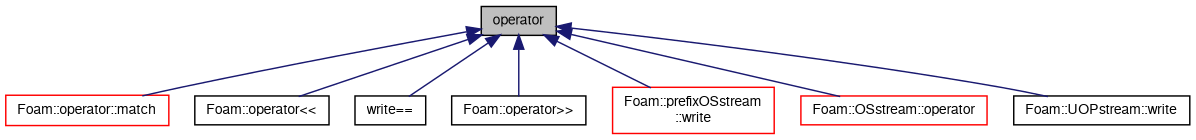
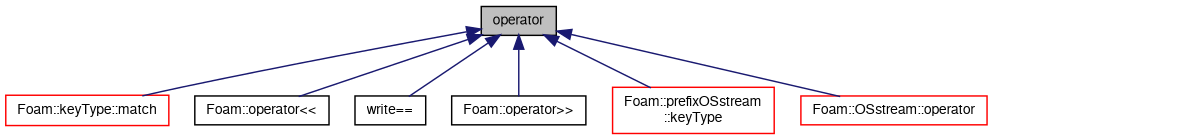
(87, 110) -> (87, 110)
(693, 110) -> (693, 110)
(1102, 110) -> none
